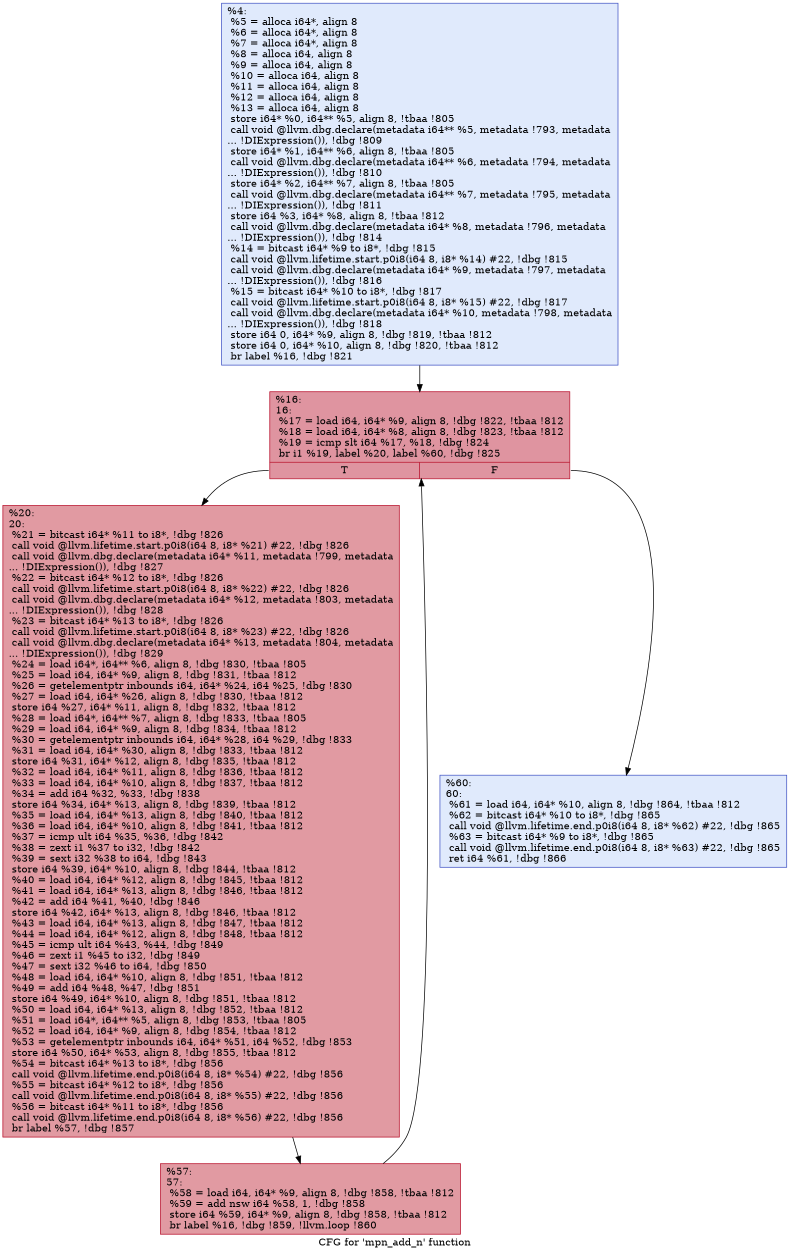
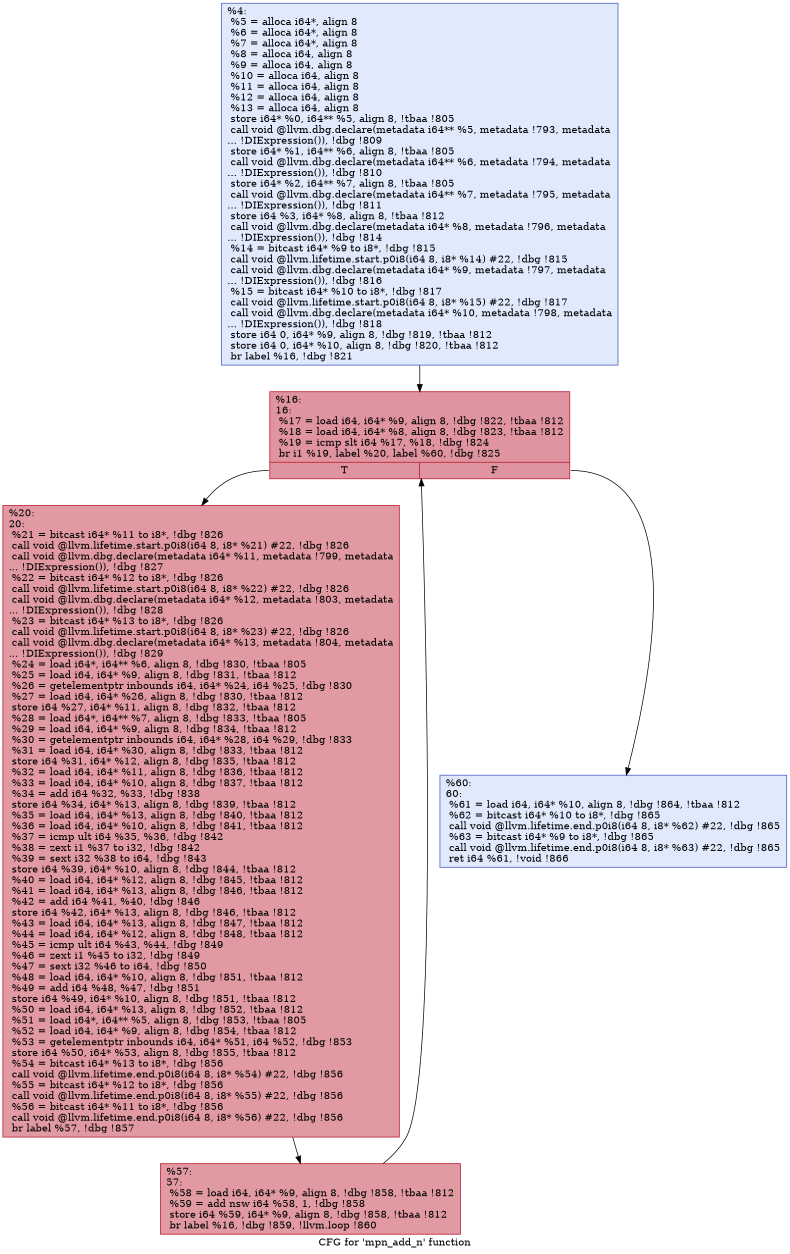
(506, 859) -> (508, 859)
